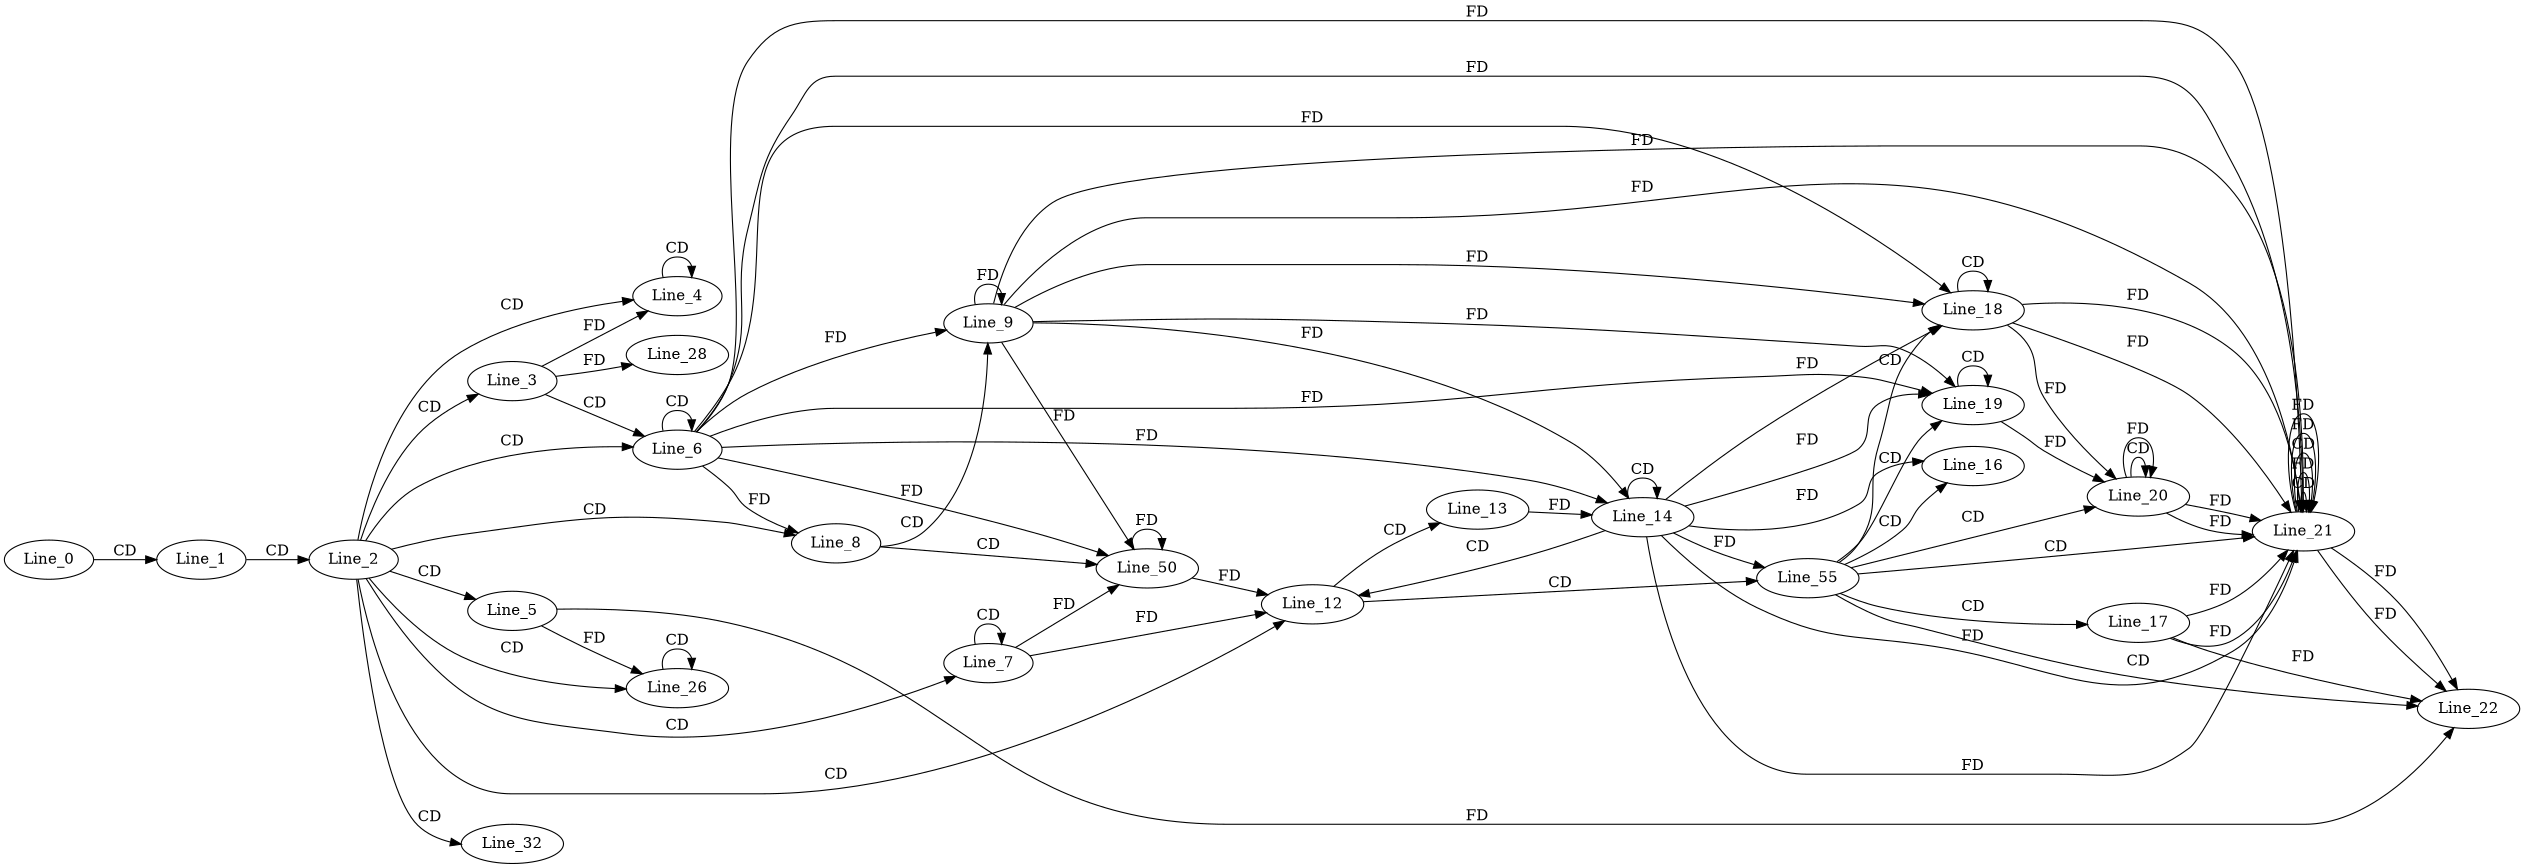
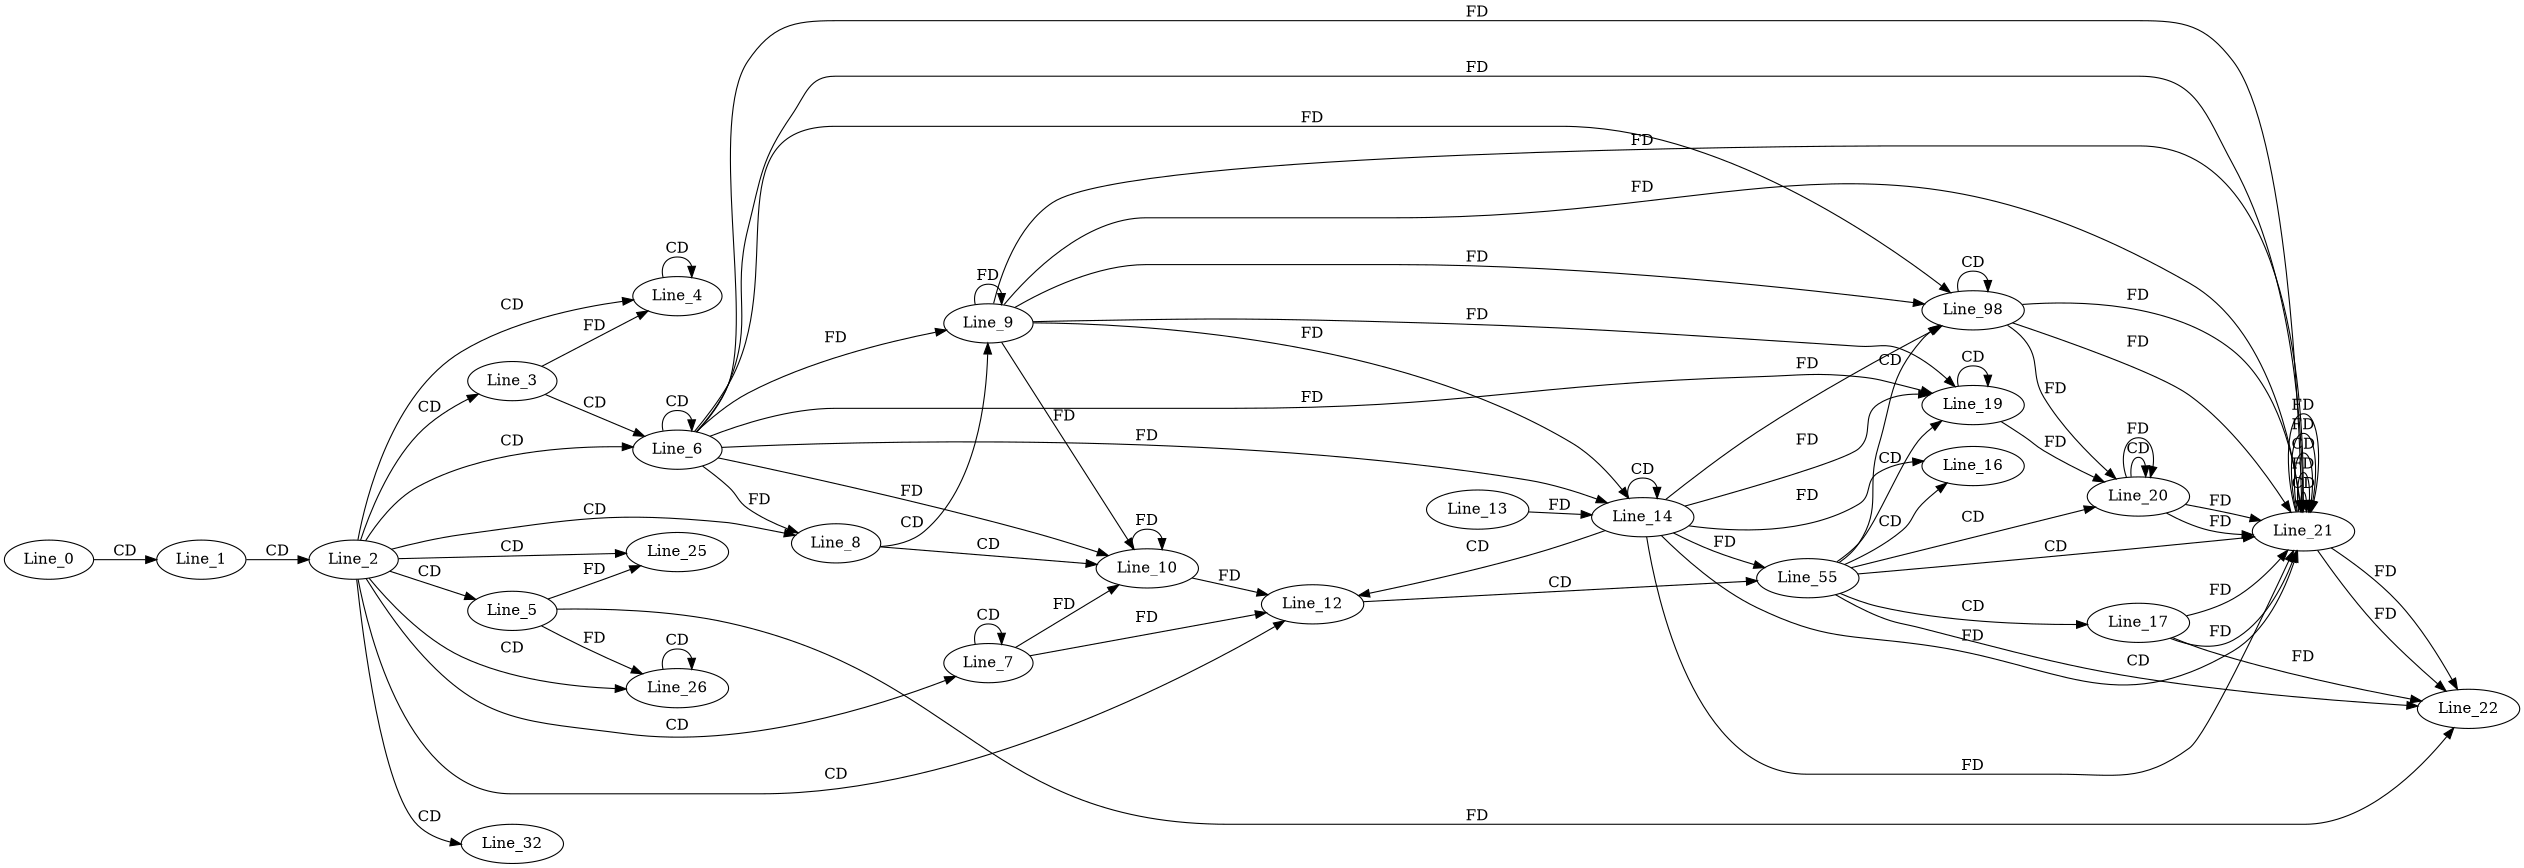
(1973, 310) -> (1973, 310)
(677, 355) -> none
none -> (677, 552)
(1379, 552) -> none
(1147, 568) -> (1147, 568)
